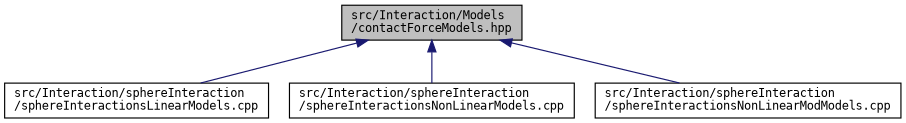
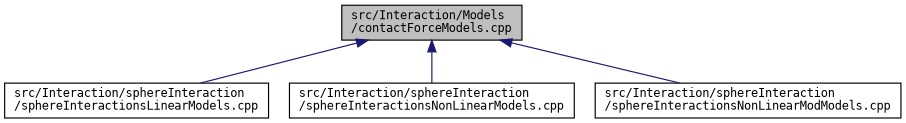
(432, 23) -> (432, 23)
